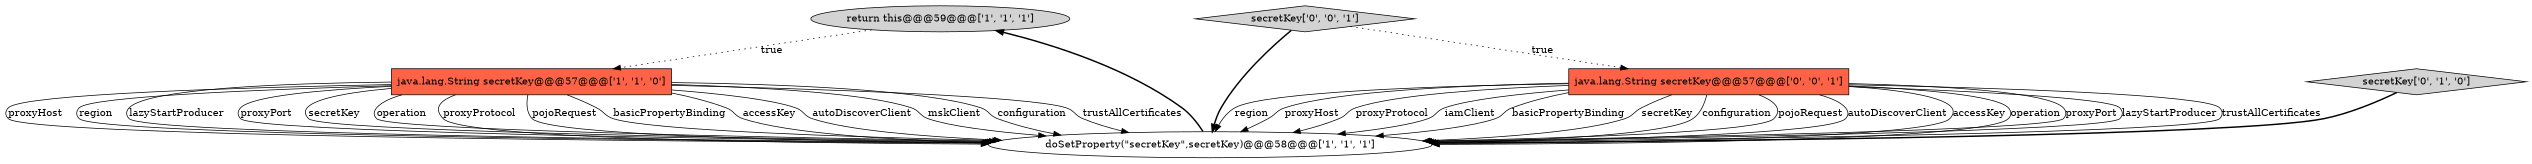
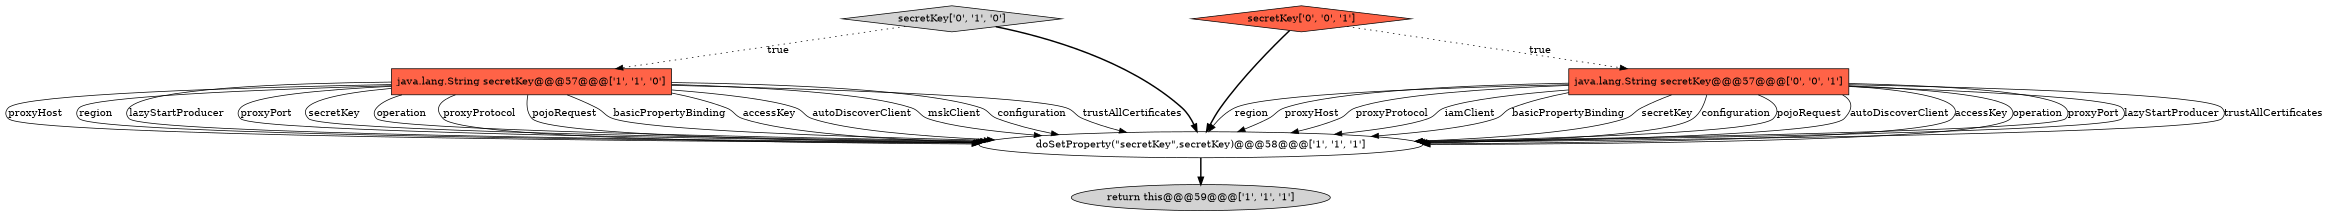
(1305, 19) -> (1301, 19)
(746, 49) -> (764, 47)
